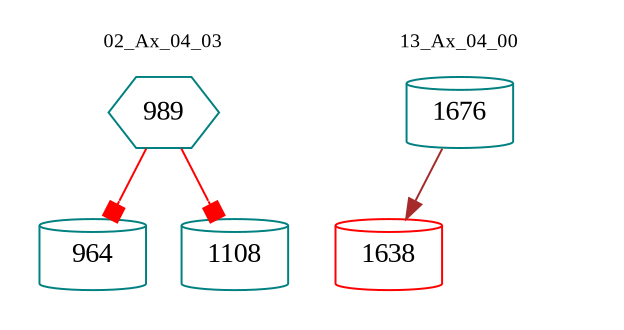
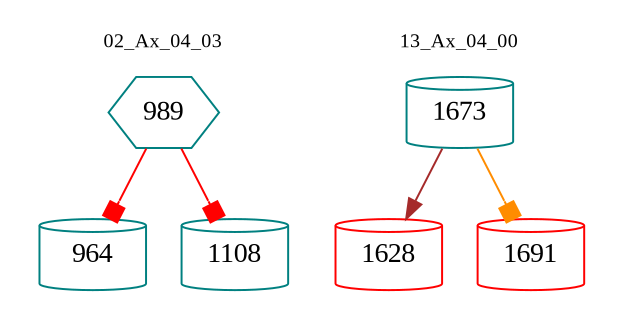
(460, 112) -> (460, 112)
(389, 255) -> (389, 255)
none -> (531, 255)
